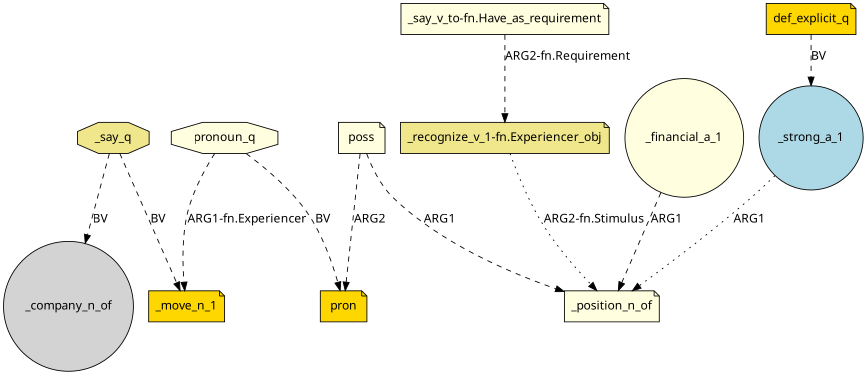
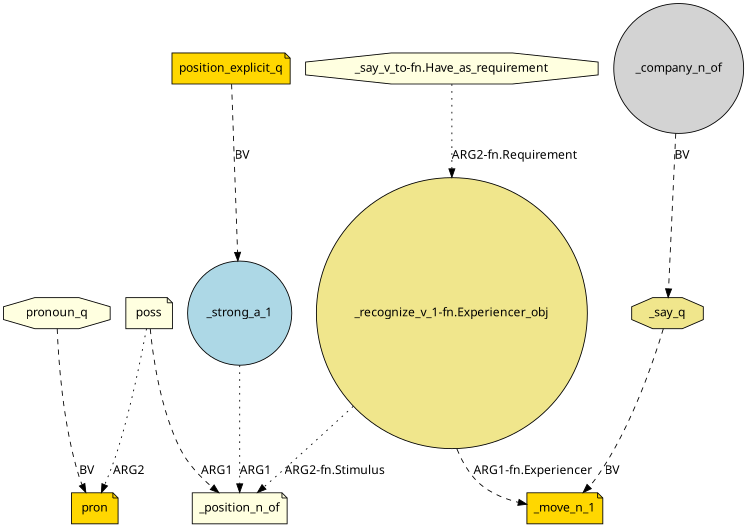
(505, 19) -> (452, 68)
(811, 19) -> (231, 68)
(505, 74) -> (452, 126)
(505, 138) -> (452, 313)
(684, 138) -> none
(98, 194) -> (672, 211)
(187, 215) -> (480, 484)
(353, 218) -> (129, 408)
